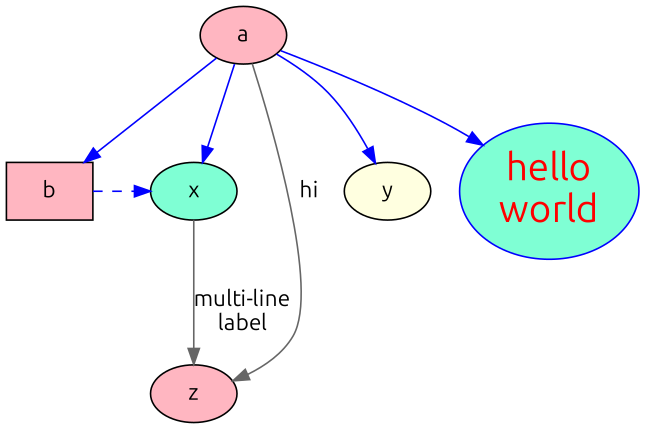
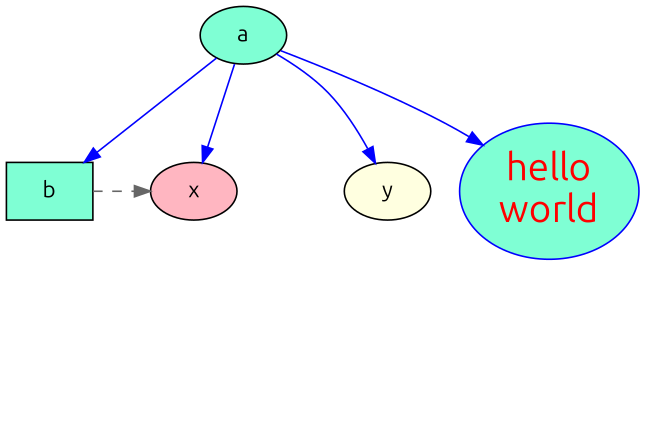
(243, 35) -> (243, 35)
(50, 191) -> (50, 191)
(114, 191) -> (114, 191)
(194, 191) -> (194, 191)
(194, 394) -> none
